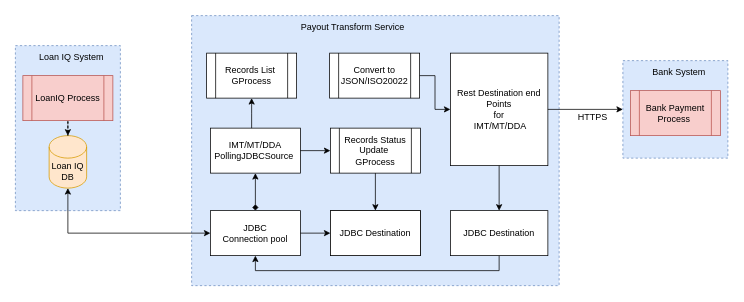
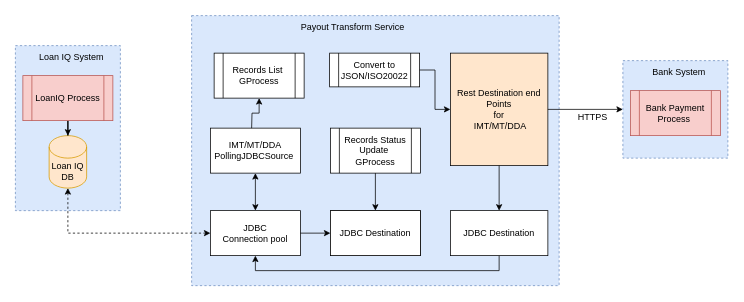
(252, 75) -> (259, 75)
(375, 75) -> (375, 70)
(499, 109) -> (499, 109)
(68, 122) -> (68, 122)
(313, 150) -> none
(255, 204) -> (255, 204)
(116, 233) -> (116, 233)
